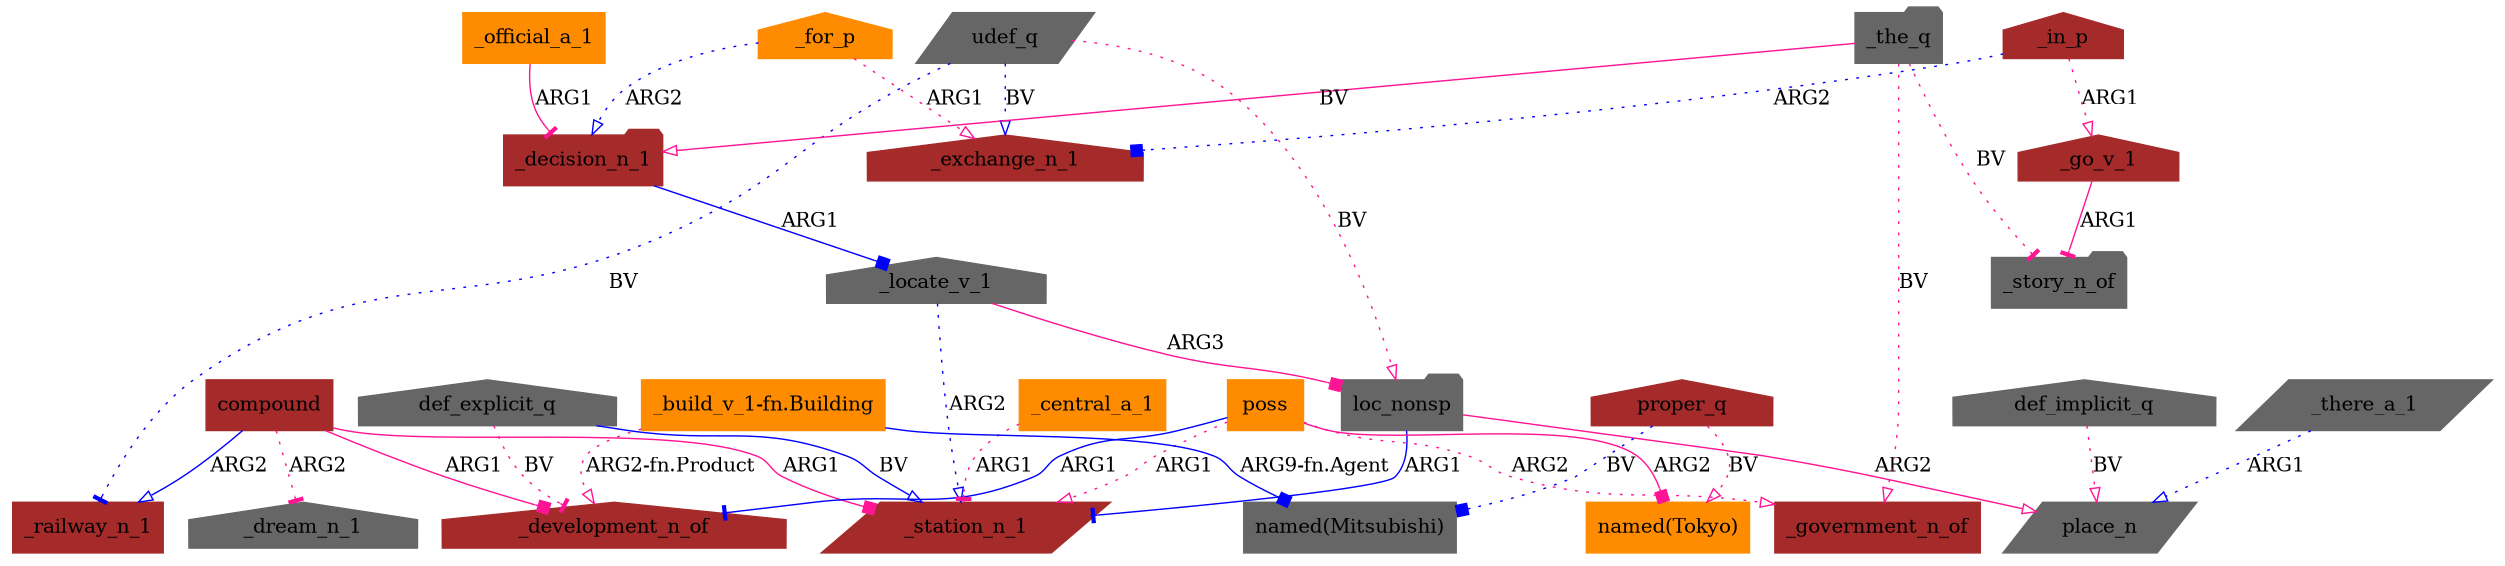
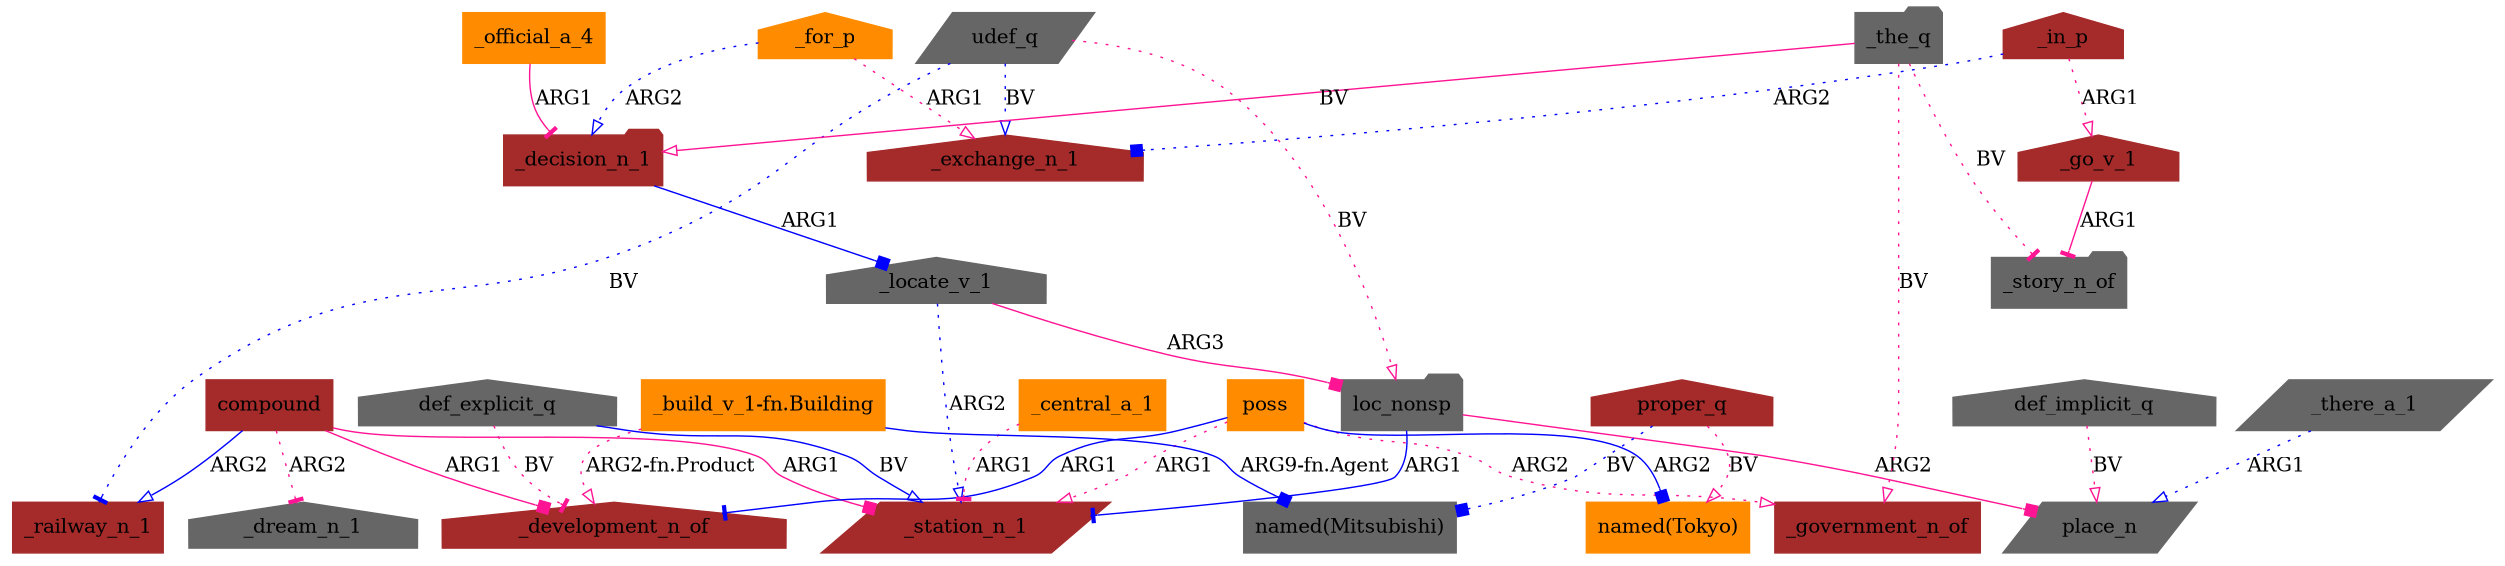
(534, 38) -> (534, 38)
(1491, 434) -> (1491, 434)
(1744, 453) -> (1744, 453)
